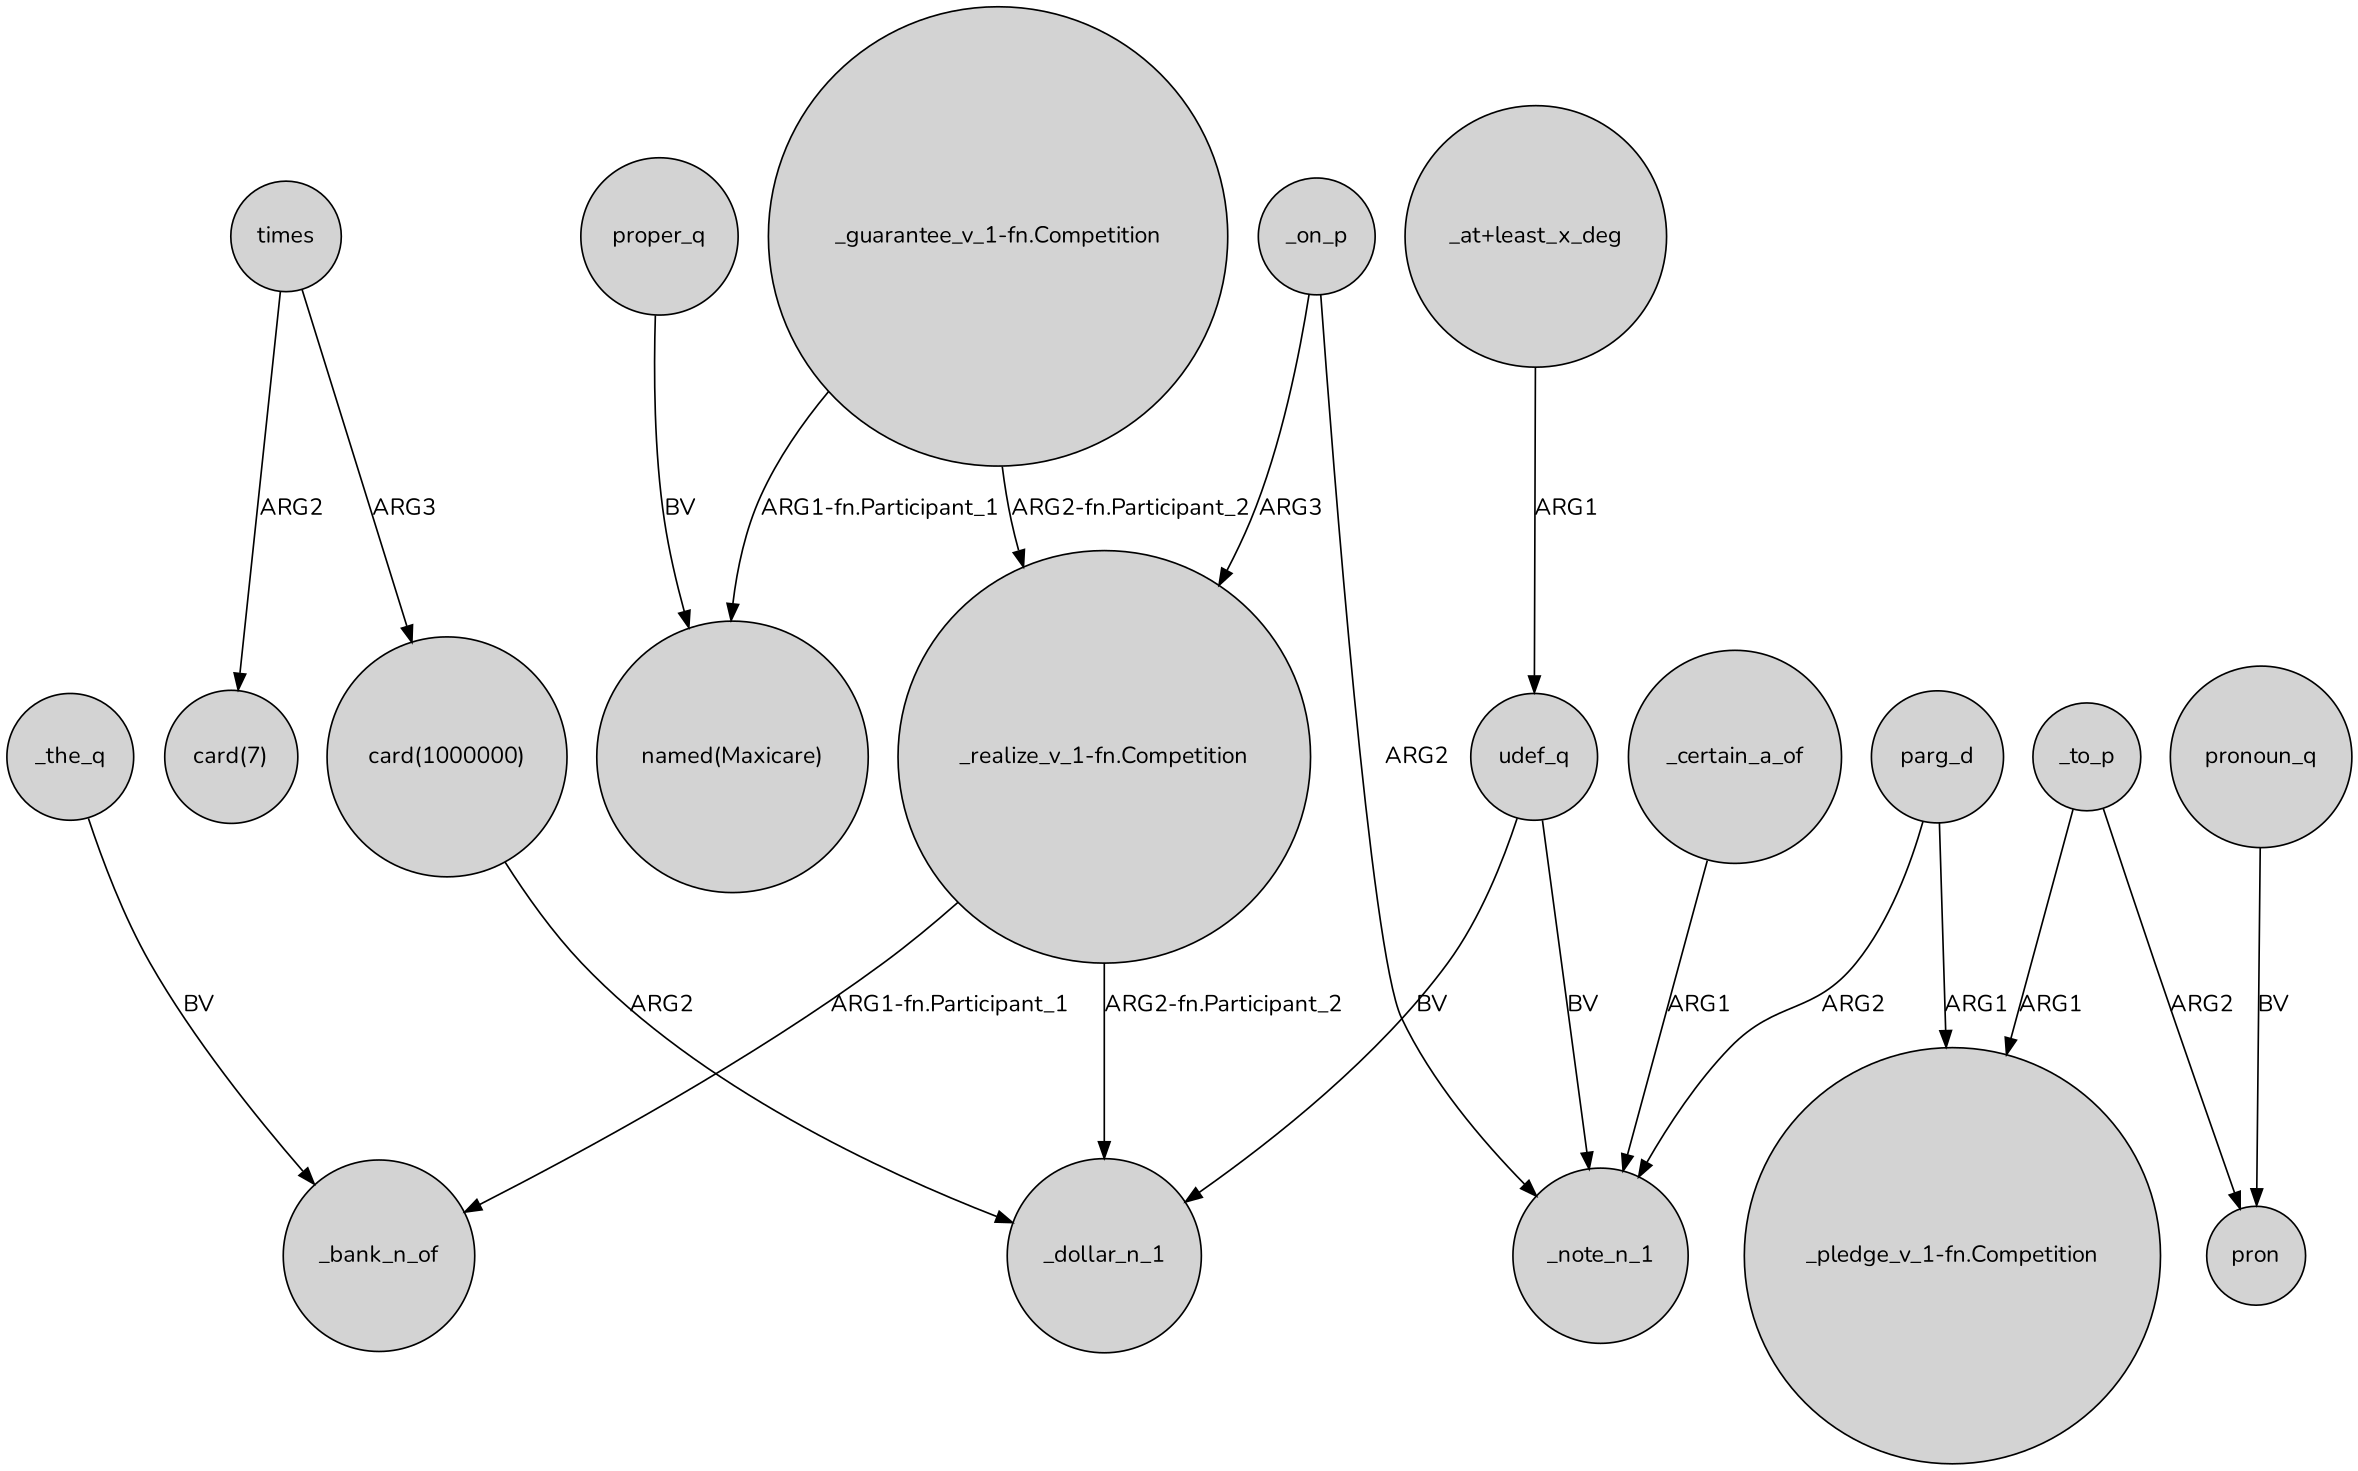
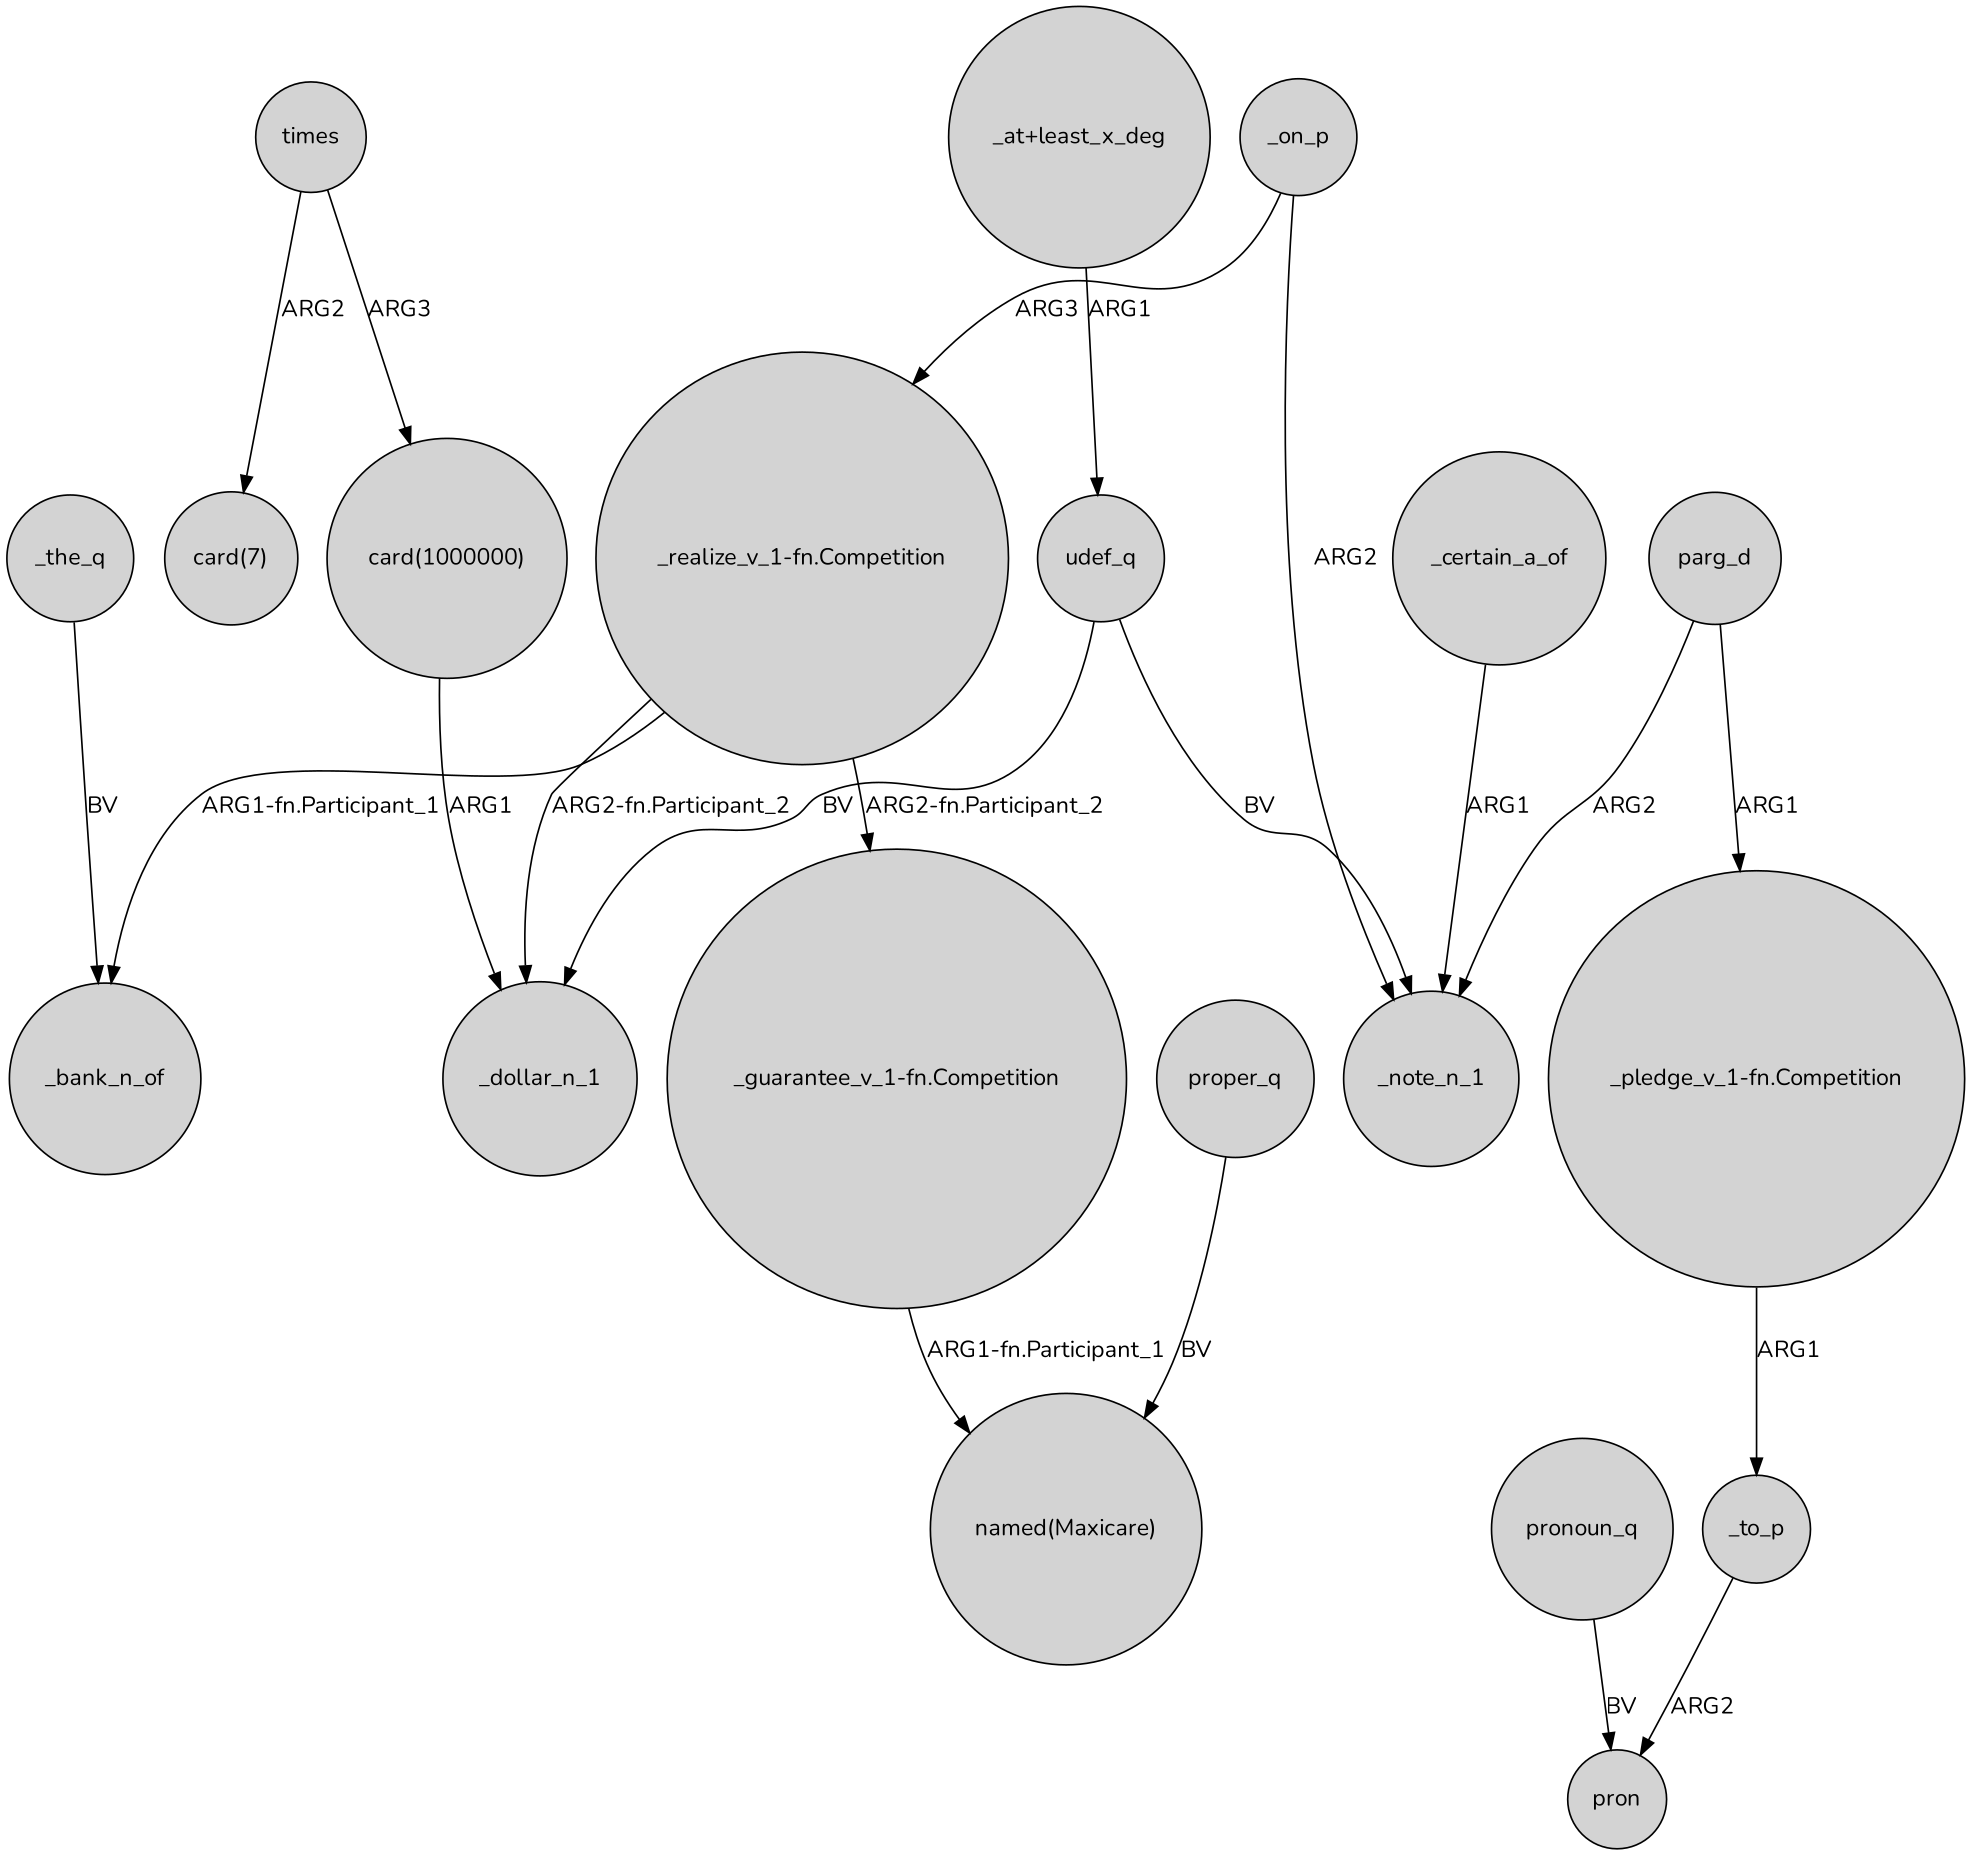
(1009, 509) -> (861, 796)
(2042, 924) -> (1756, 1373)
(662, 1005) -> (481, 807)
